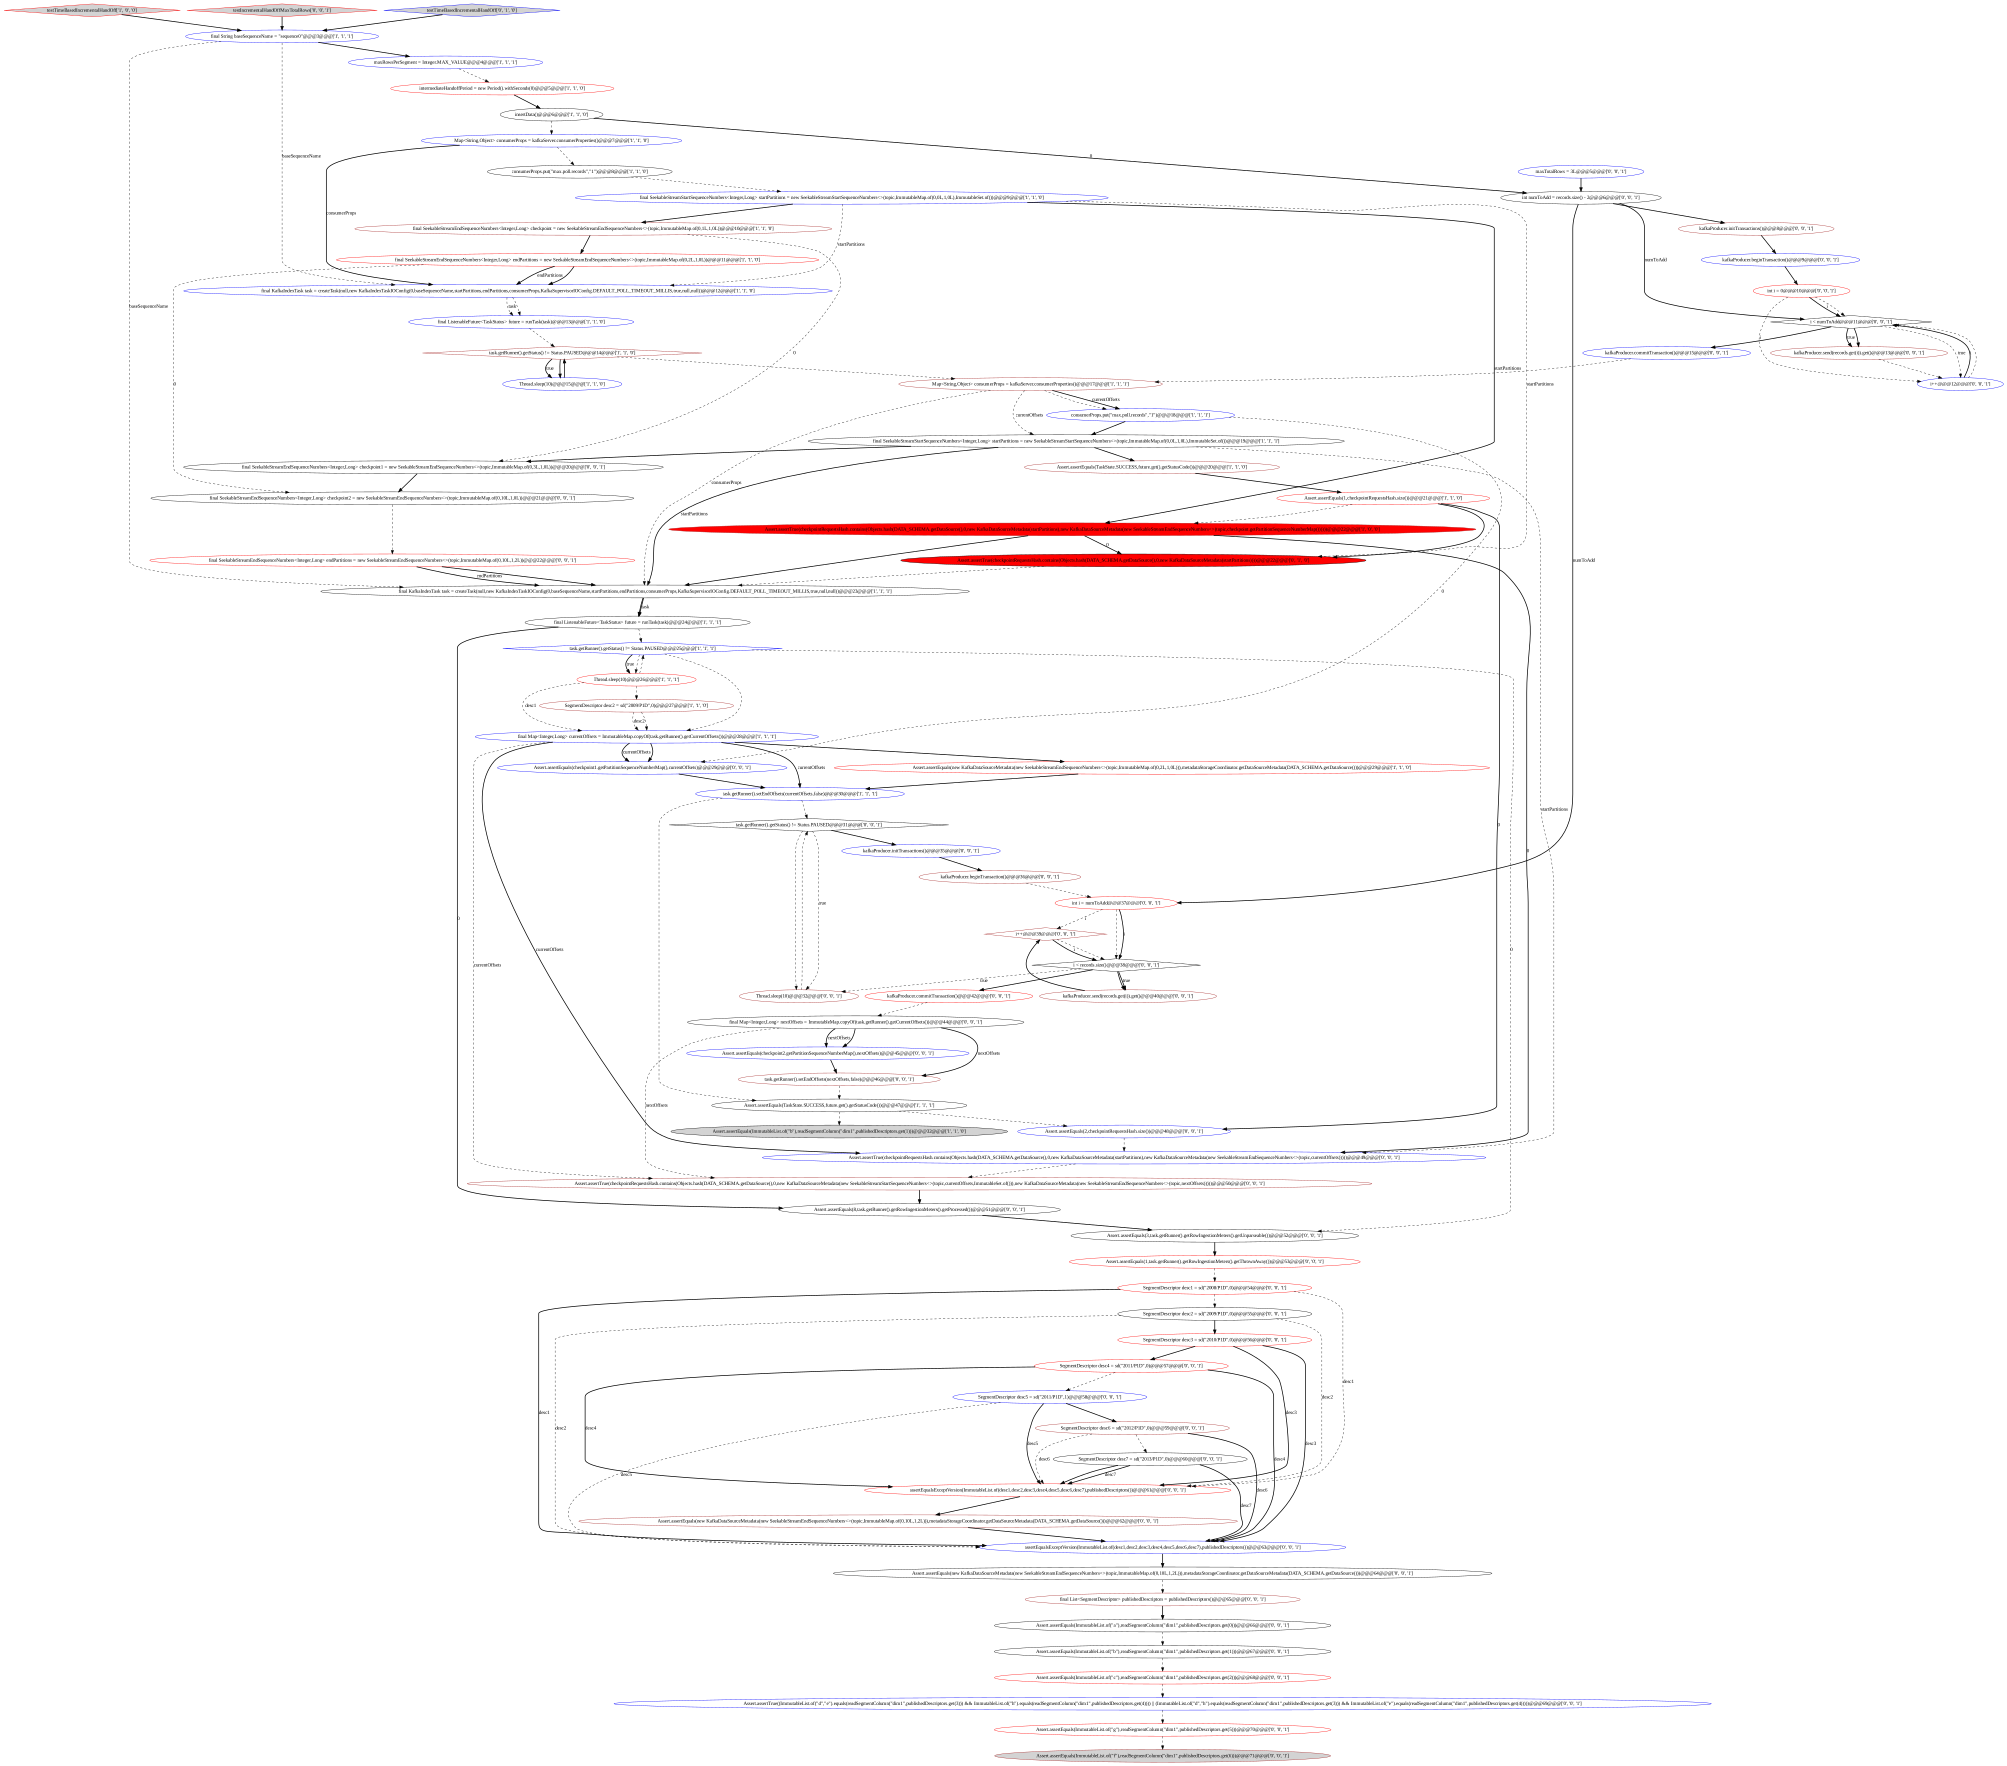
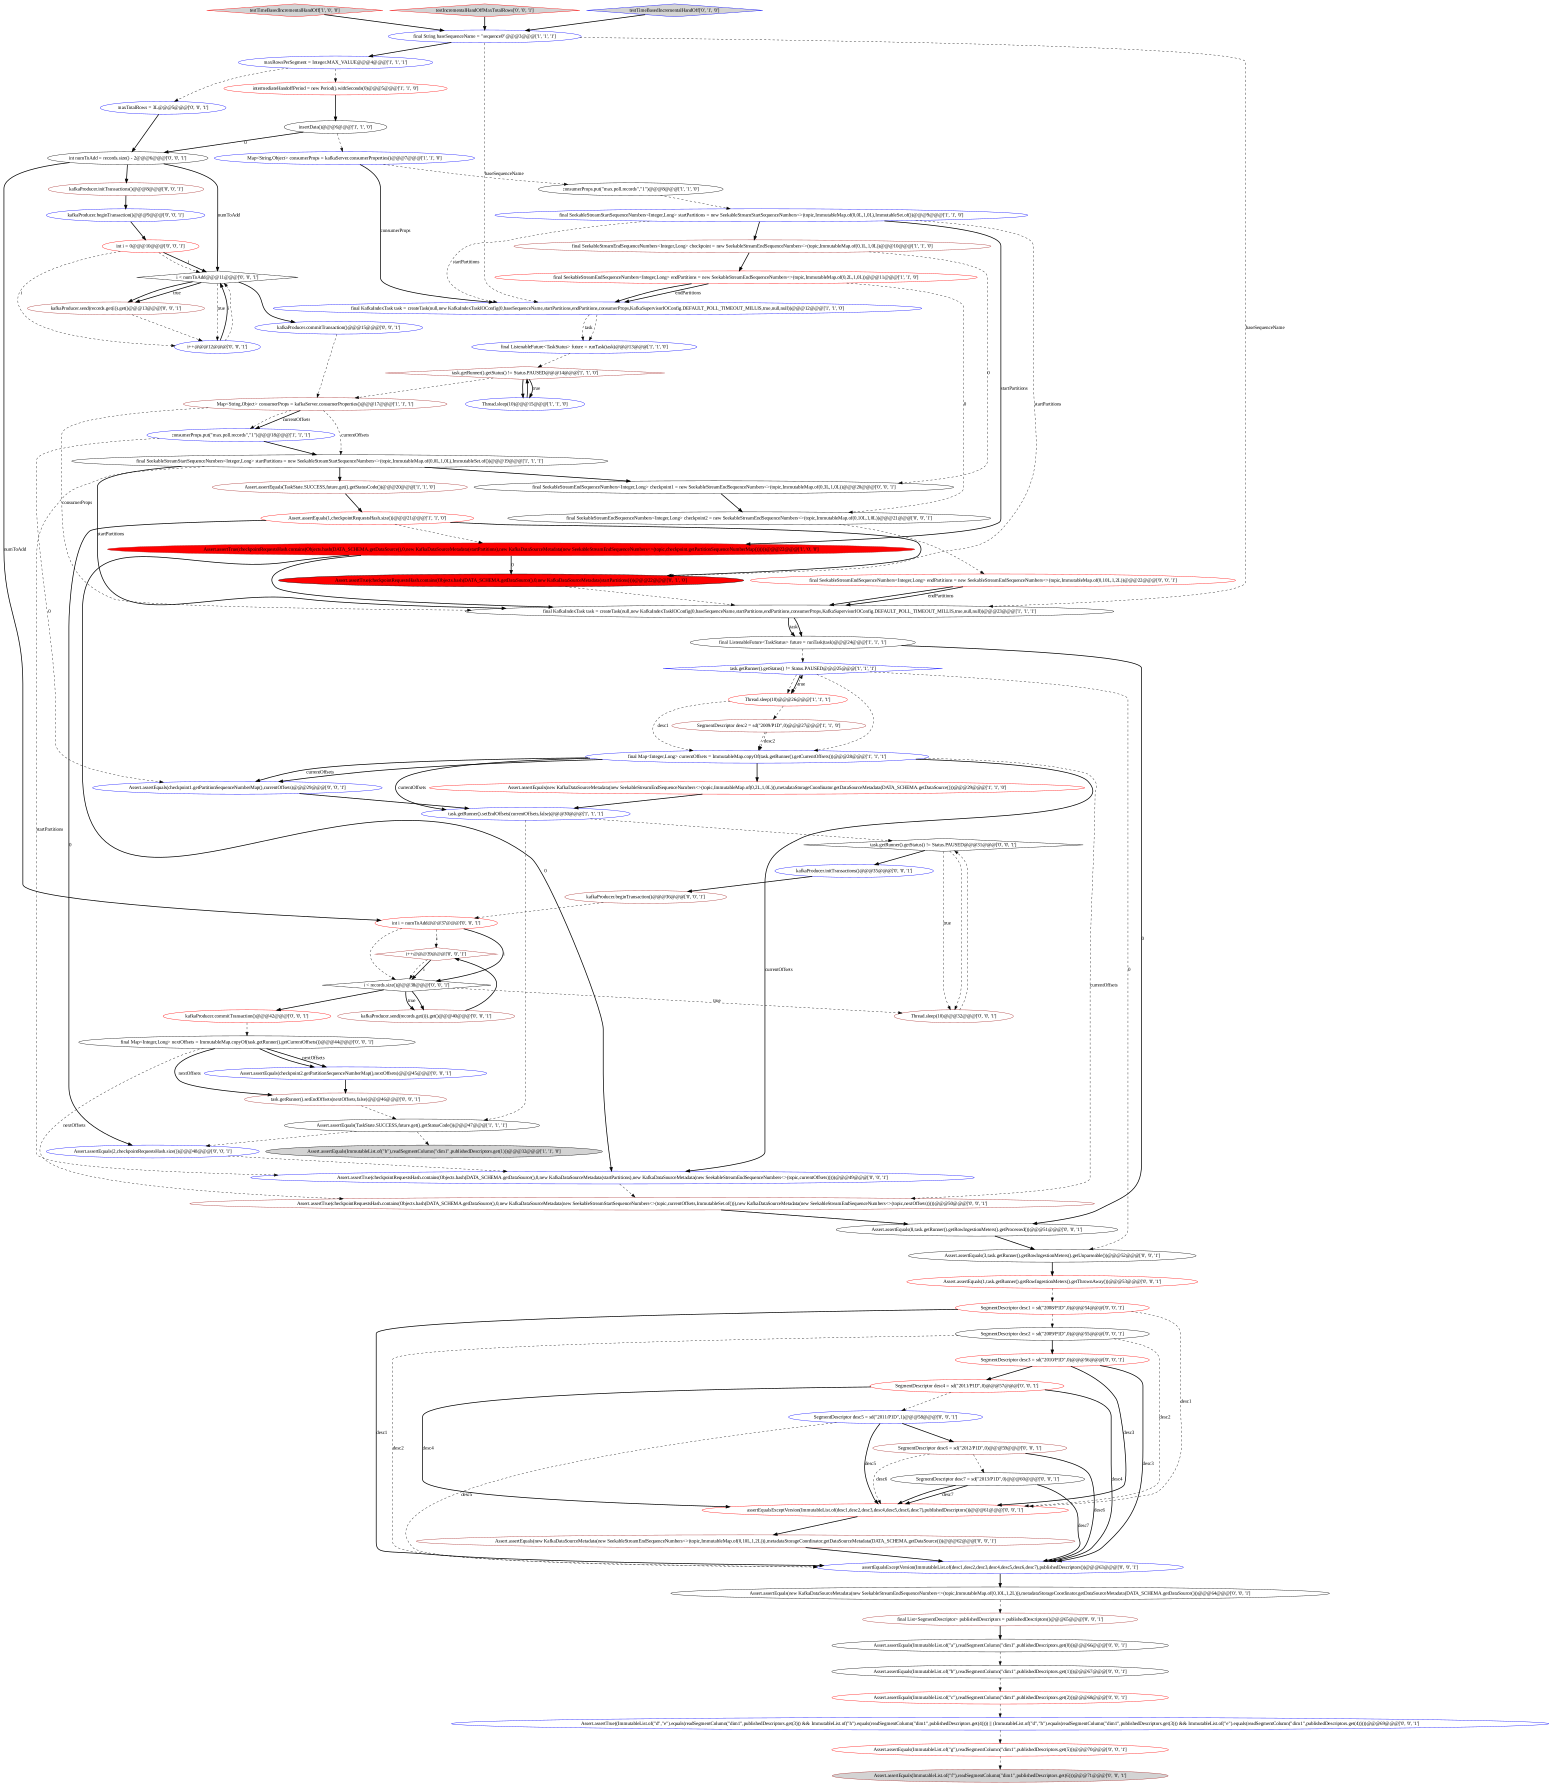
none -> (231, 79)
